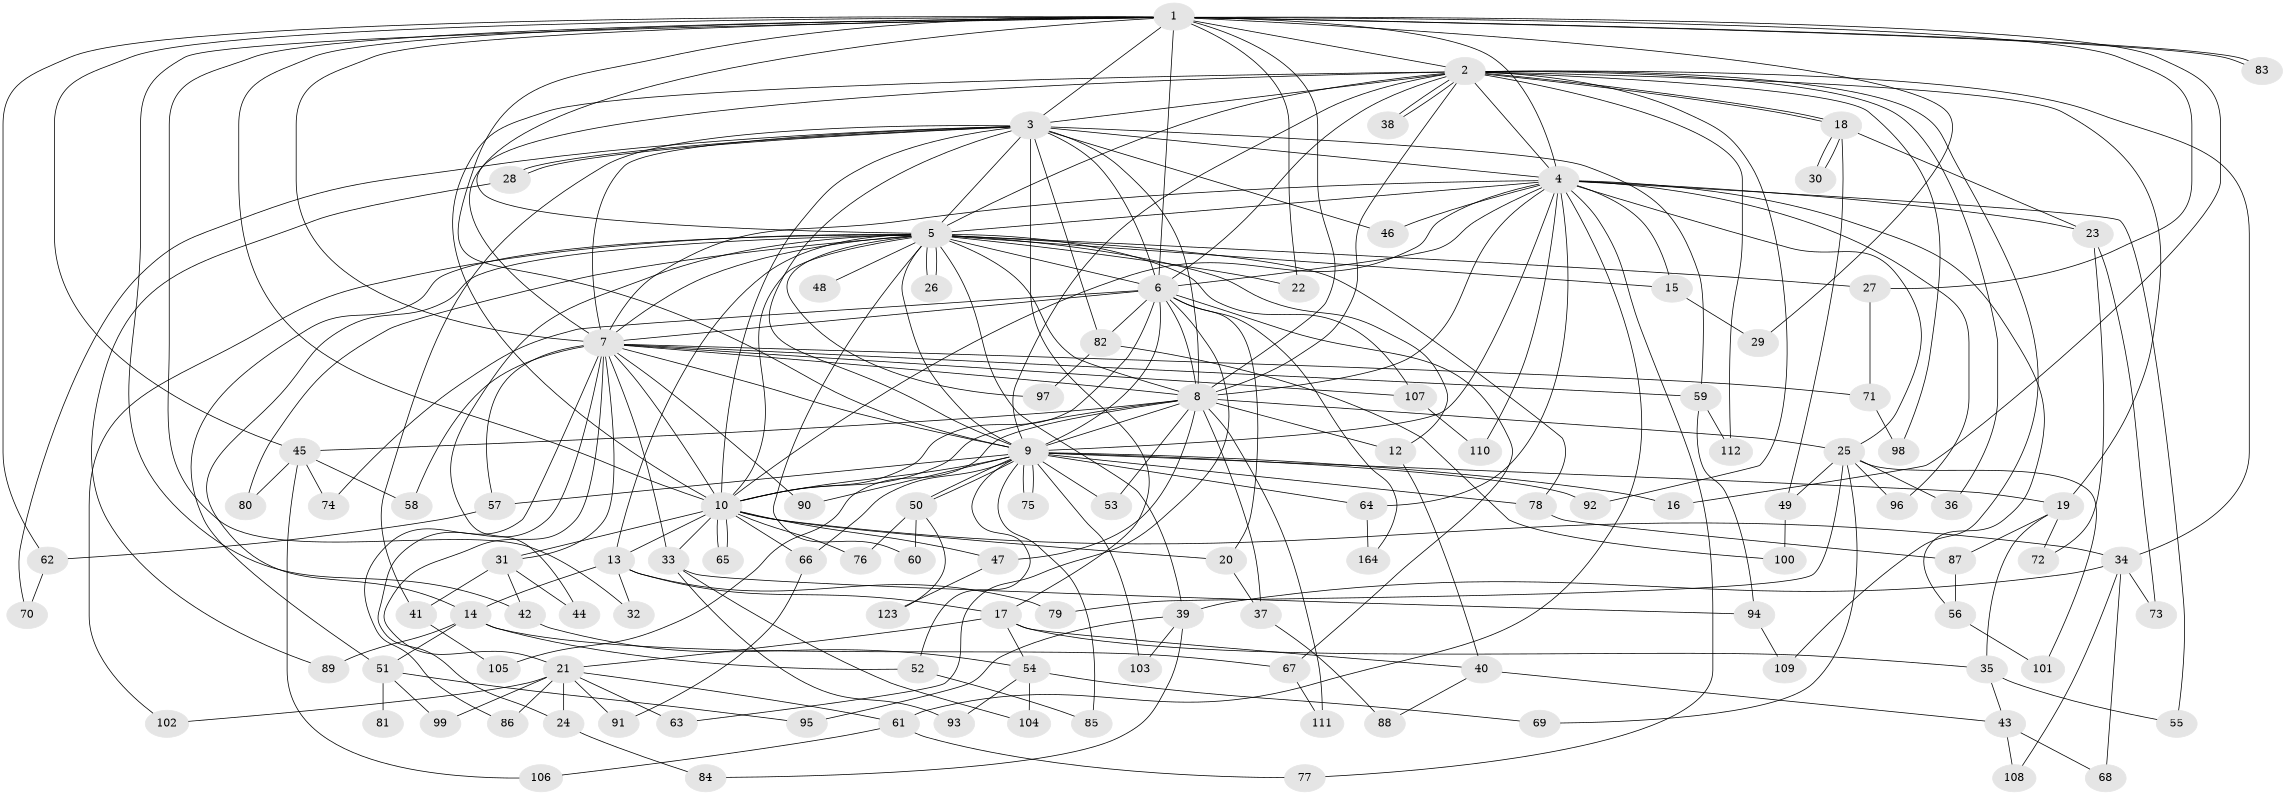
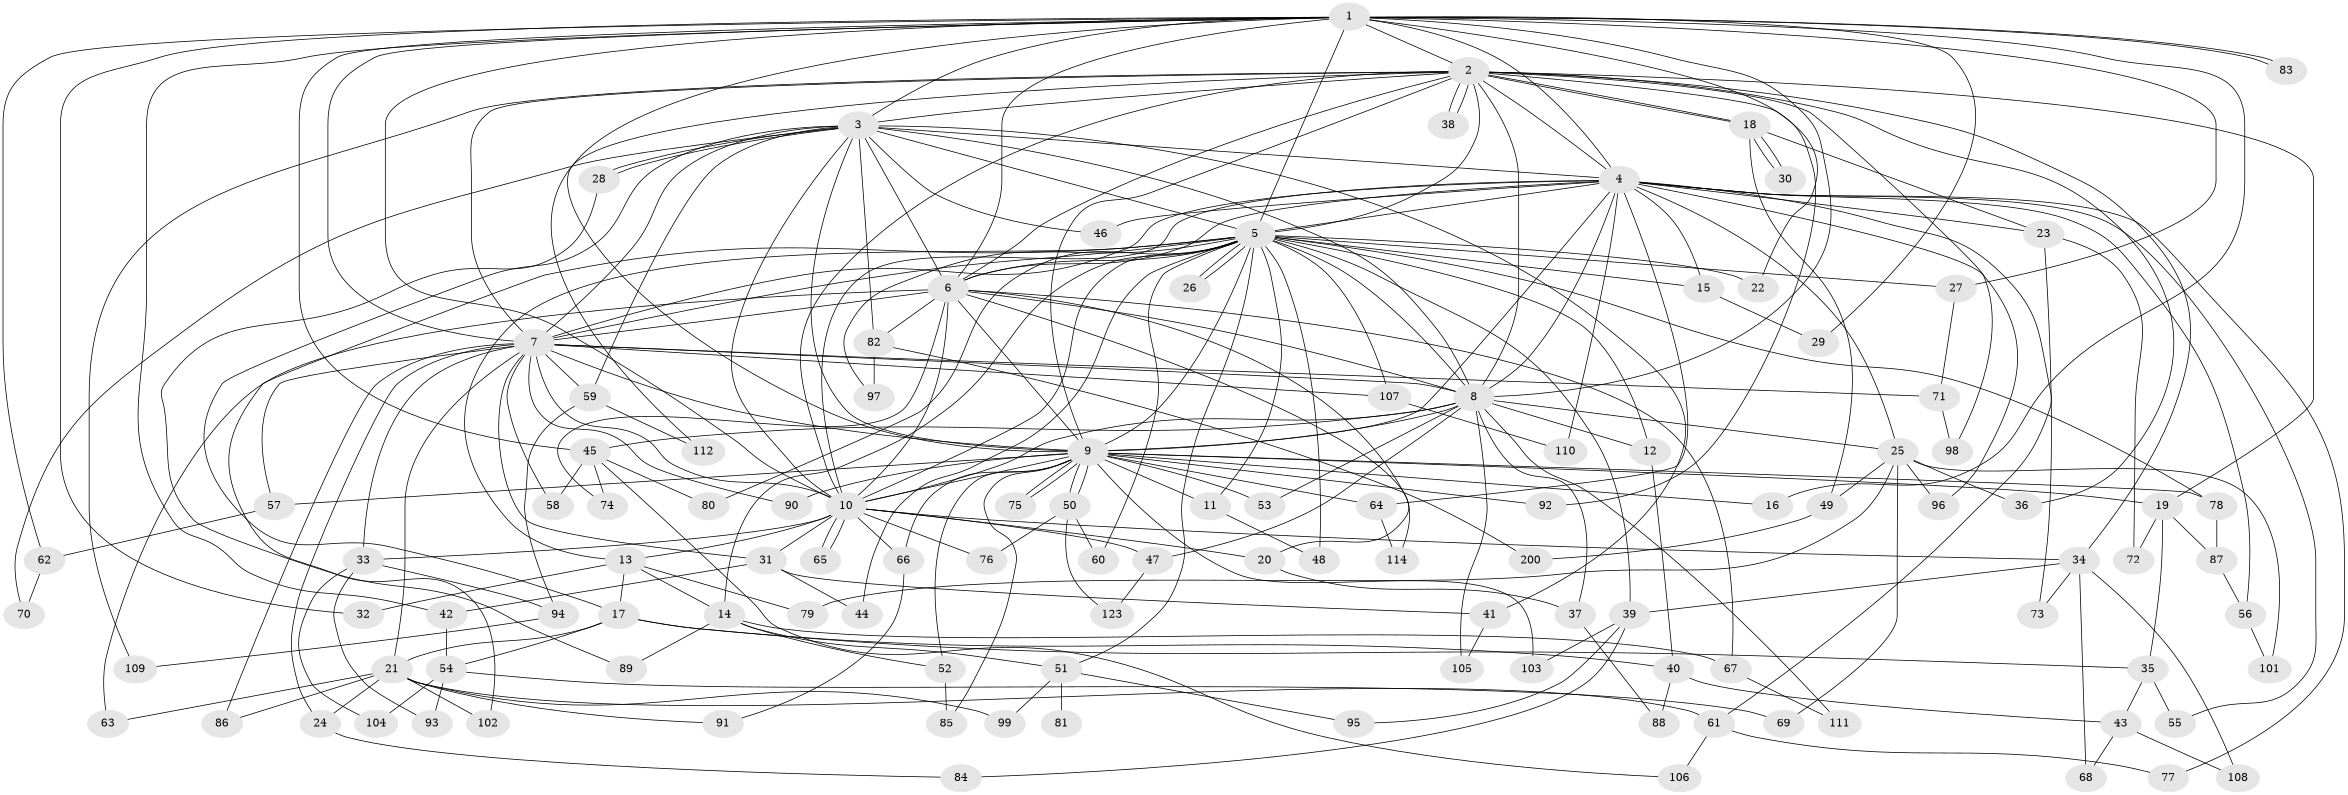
none -> (1210, 506)
(1368, 561) -> (1397, 561)
(1785, 561) -> (1531, 561)
